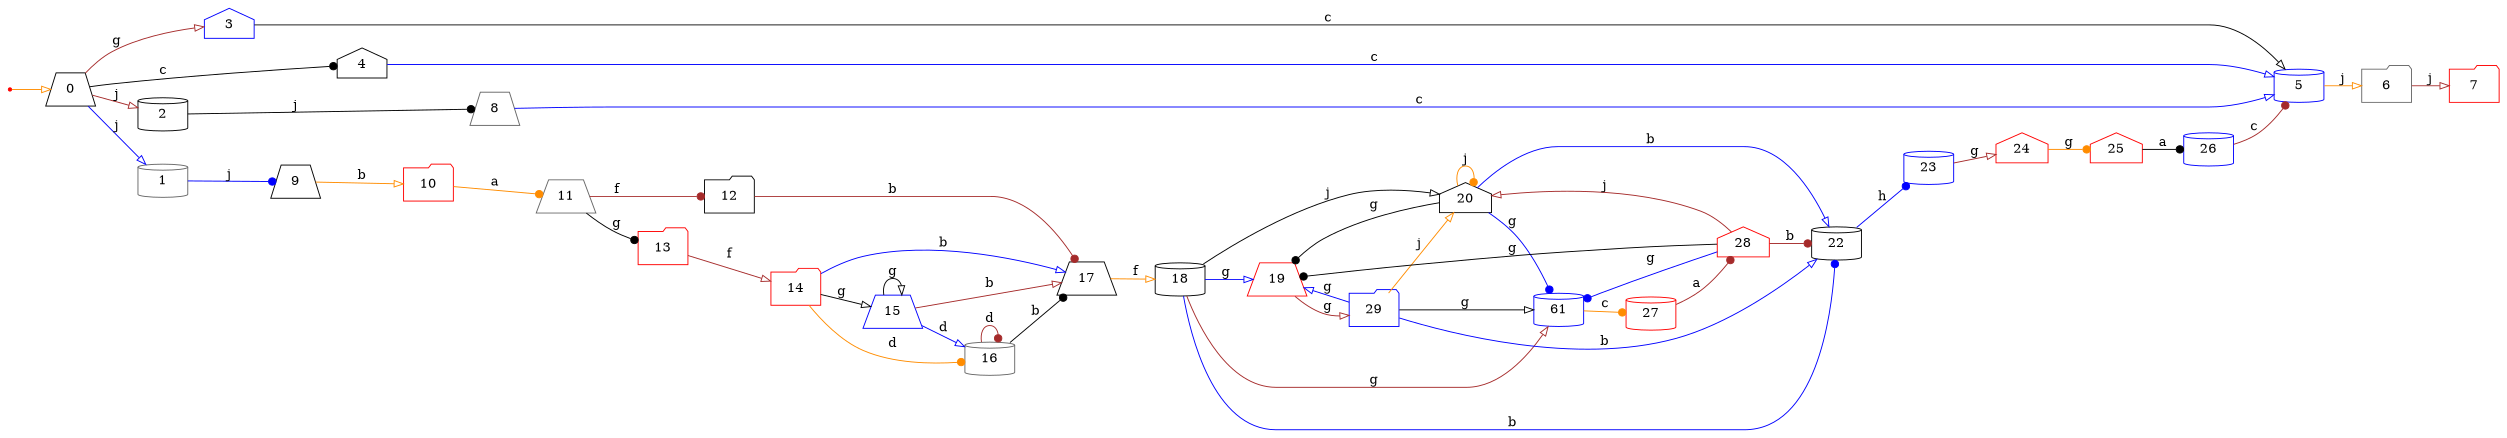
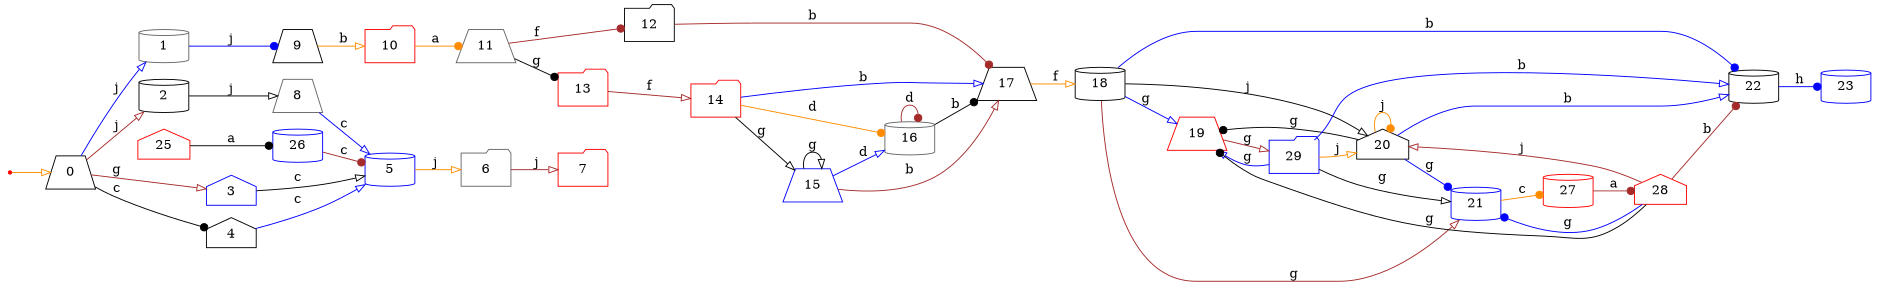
(327, 112) -> (229, 96)
(2022, 149) -> none
(1559, 310) -> (1476, 204)
